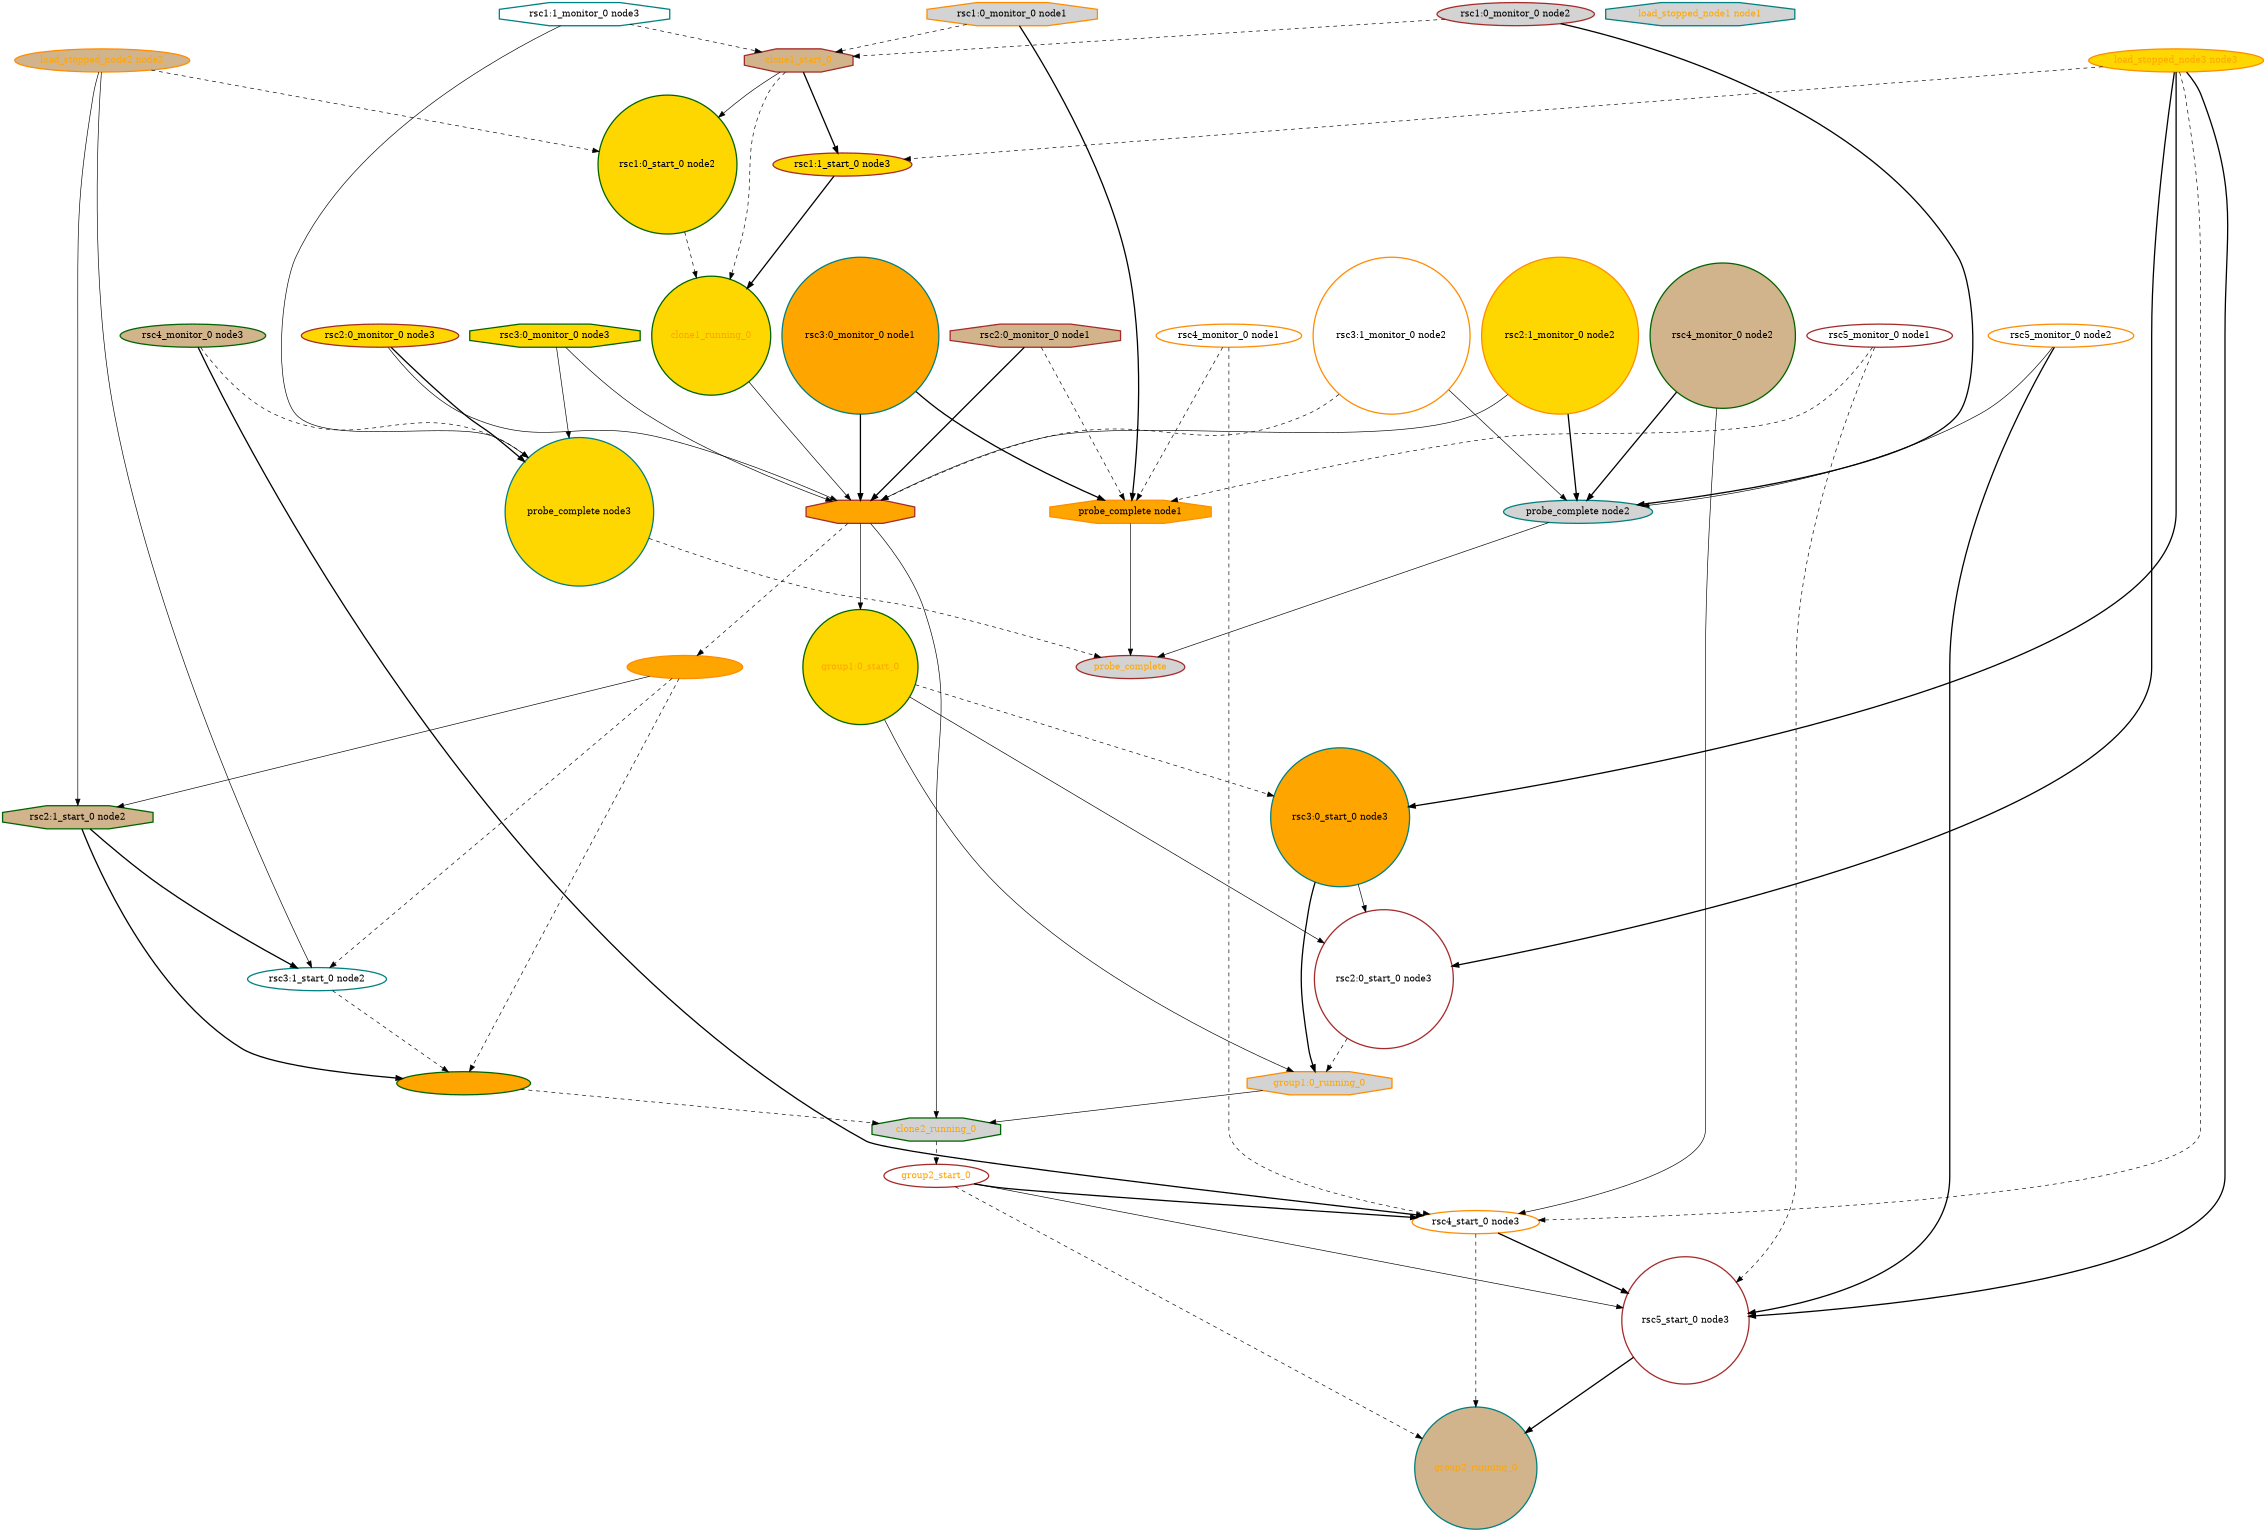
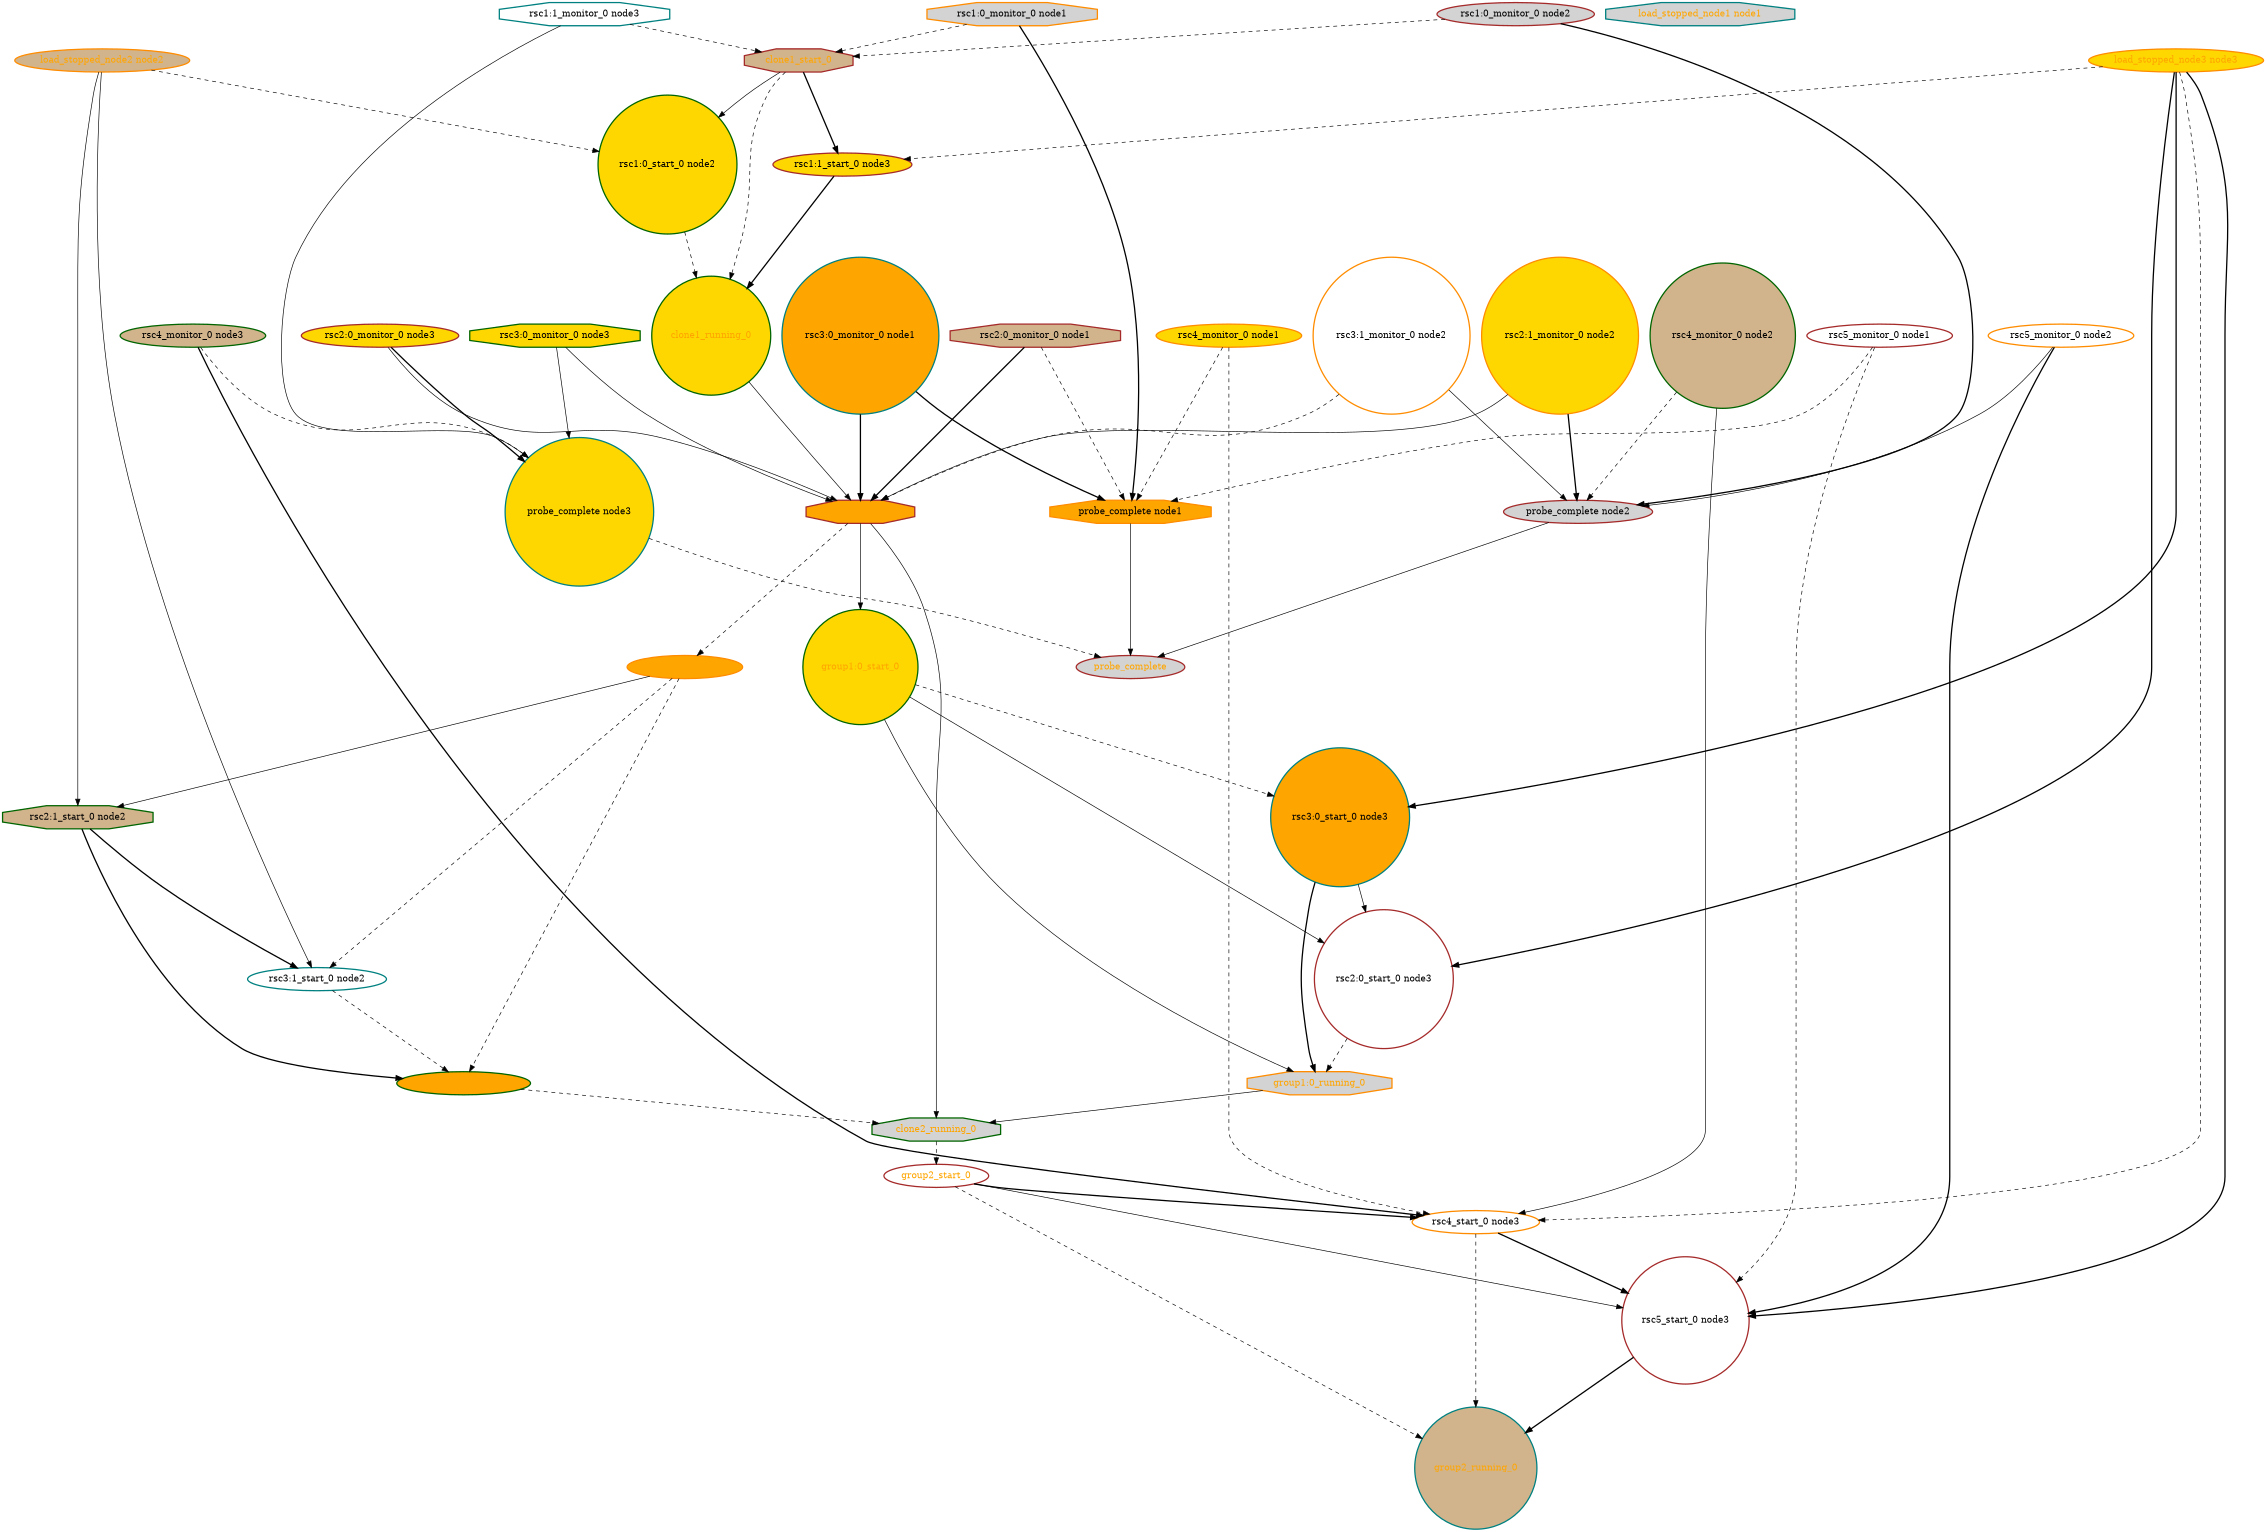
(1229, 336) -> (1229, 336)
(1634, 444) -> (1634, 444)
(1578, 512) -> (1578, 512)
